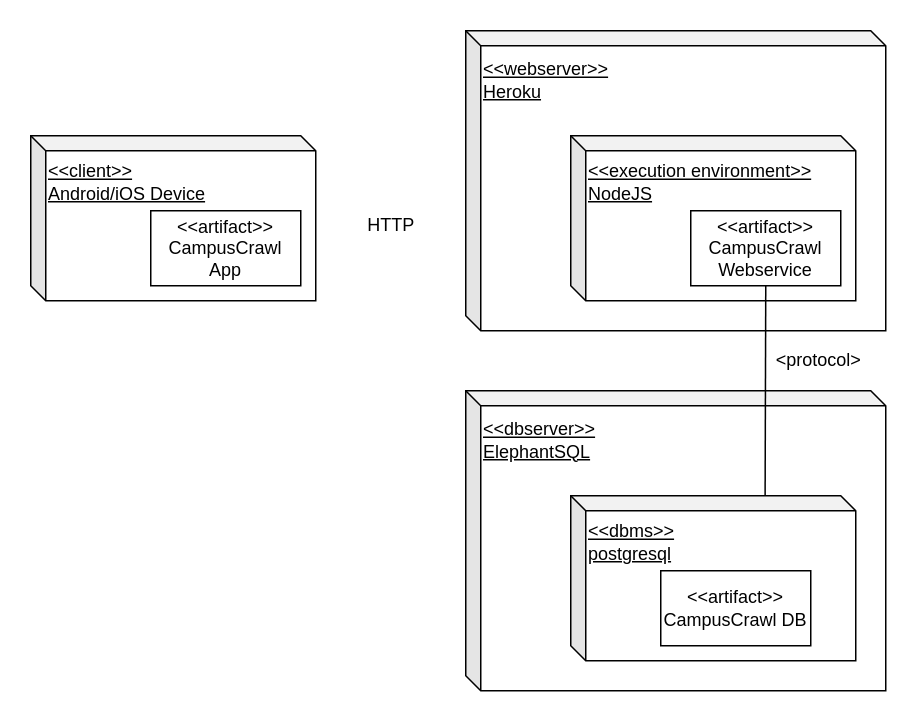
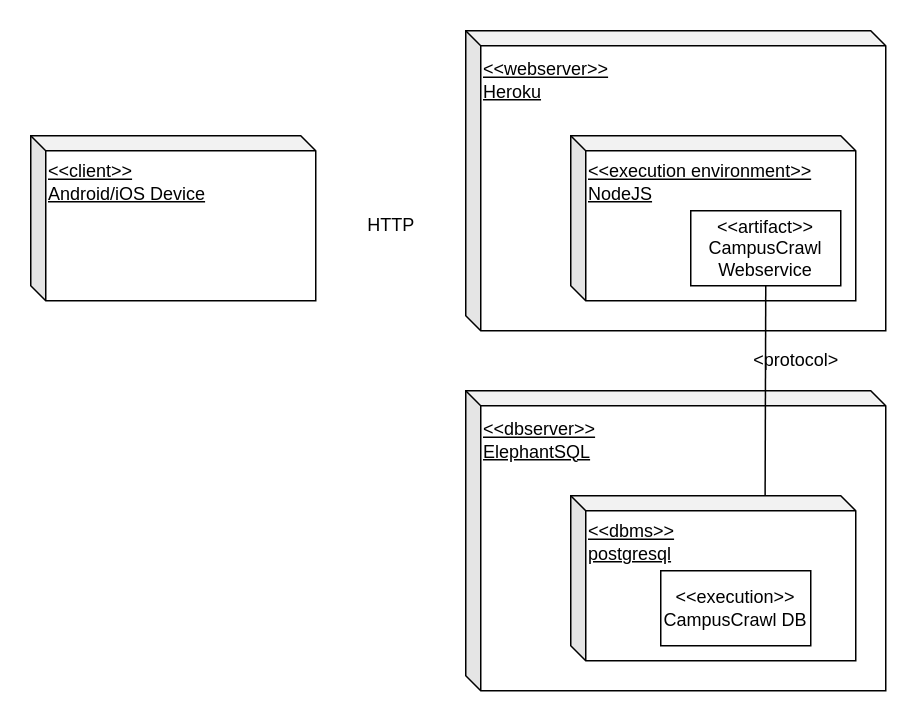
(226, 248) -> none
(818, 361) -> (796, 361)
(736, 608) -> (736, 608)
